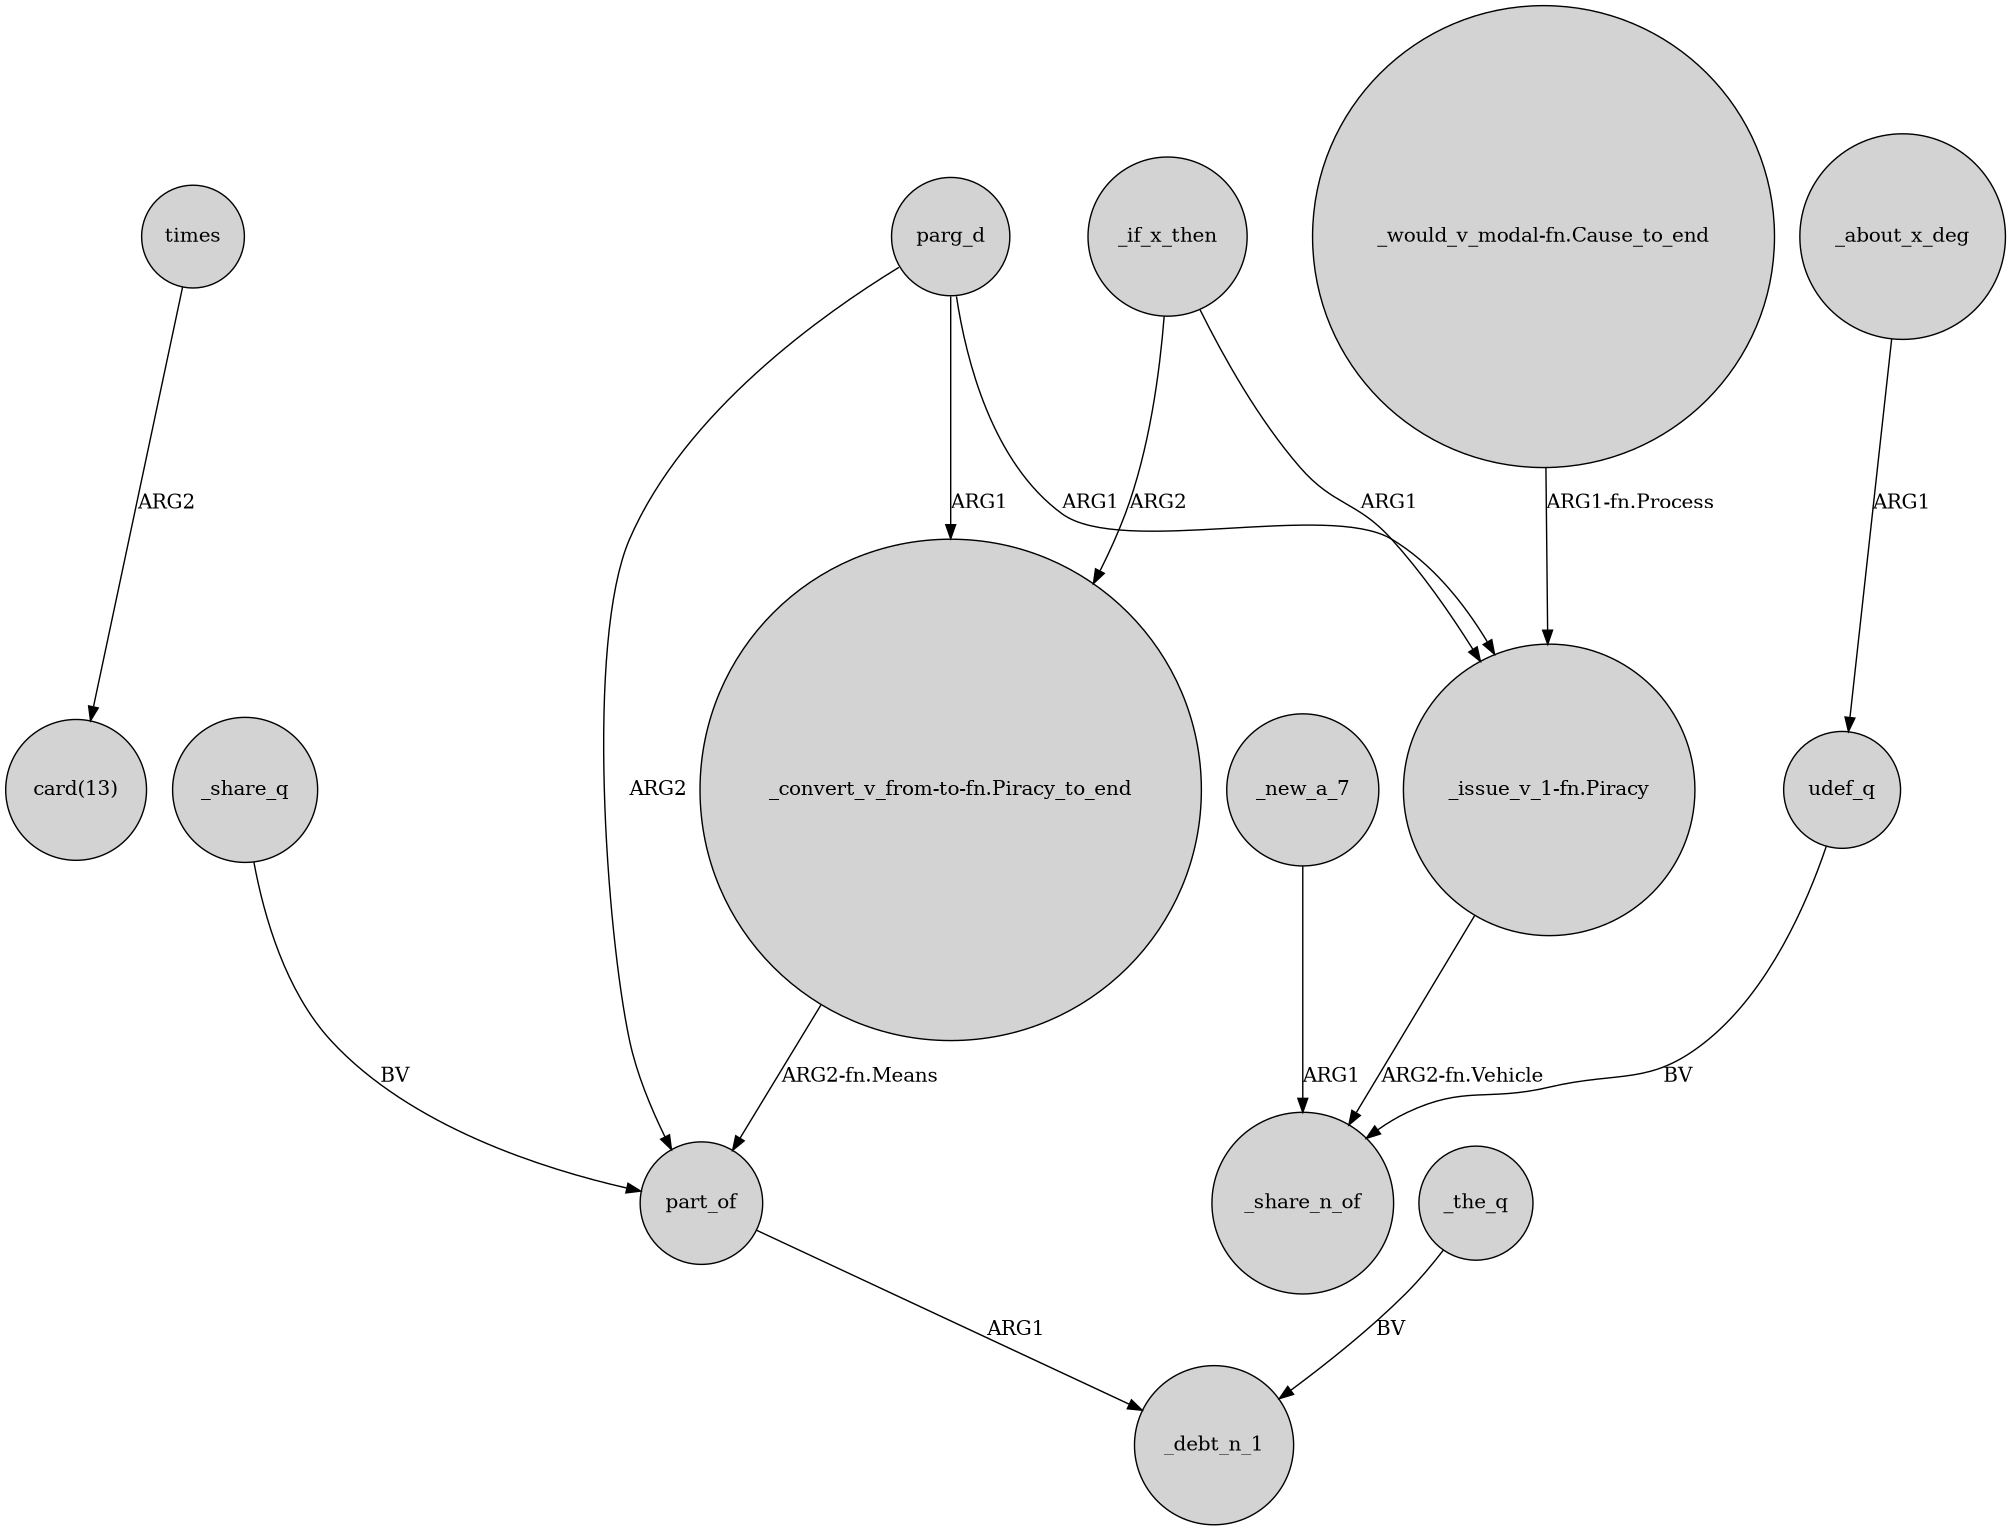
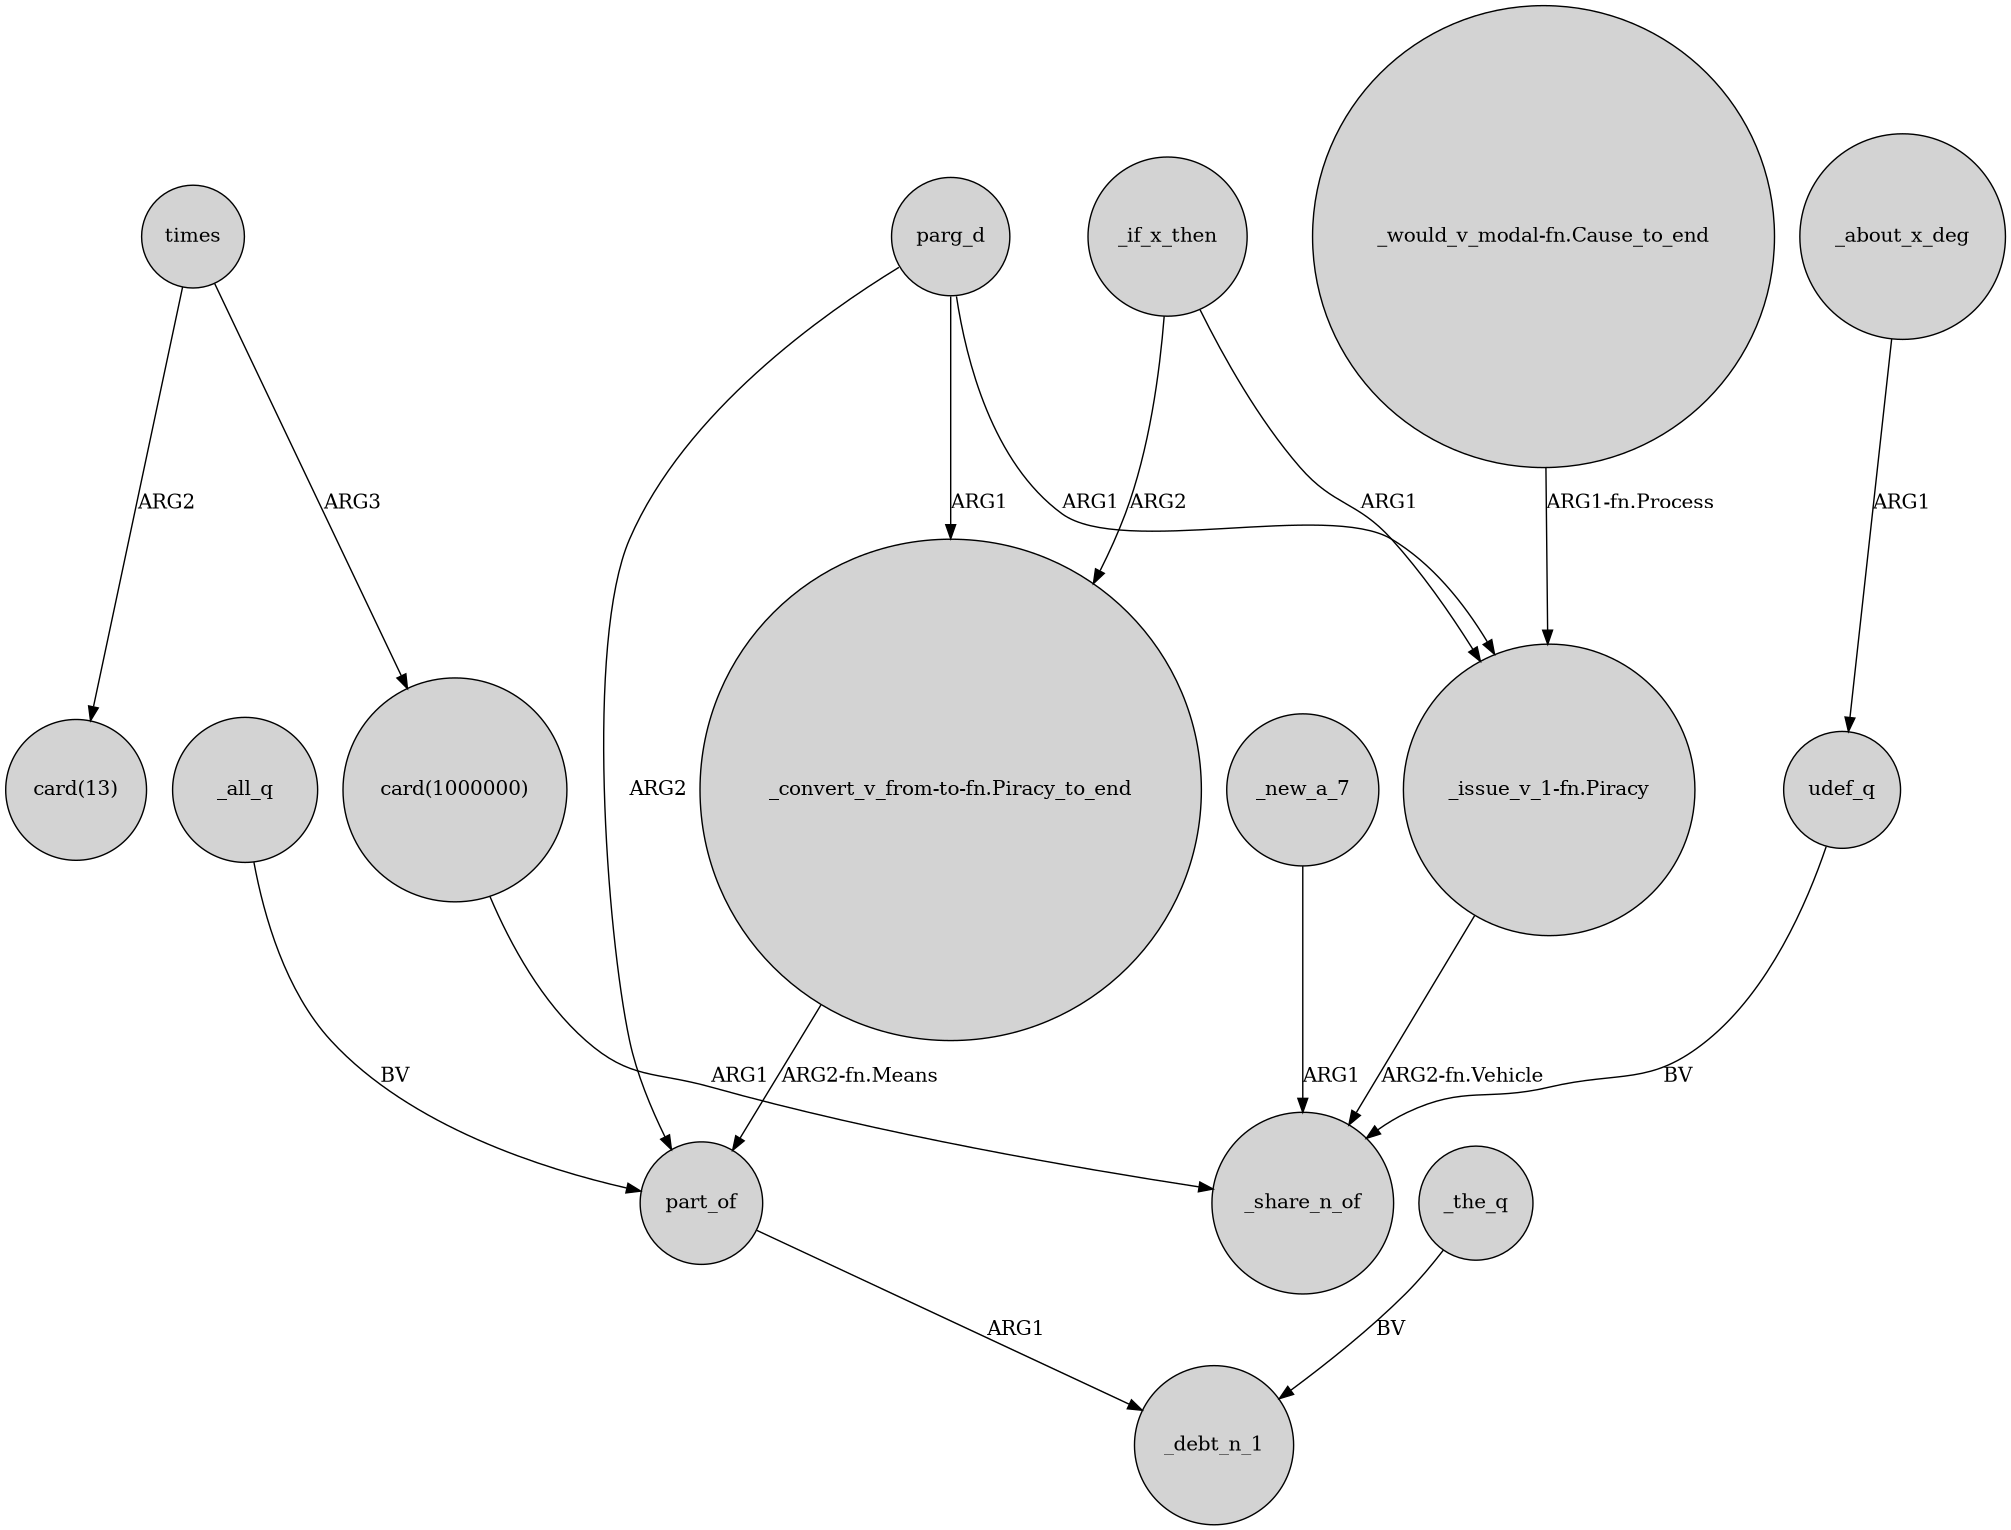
(245, 790) -> (245, 790)
none -> (455, 790)
